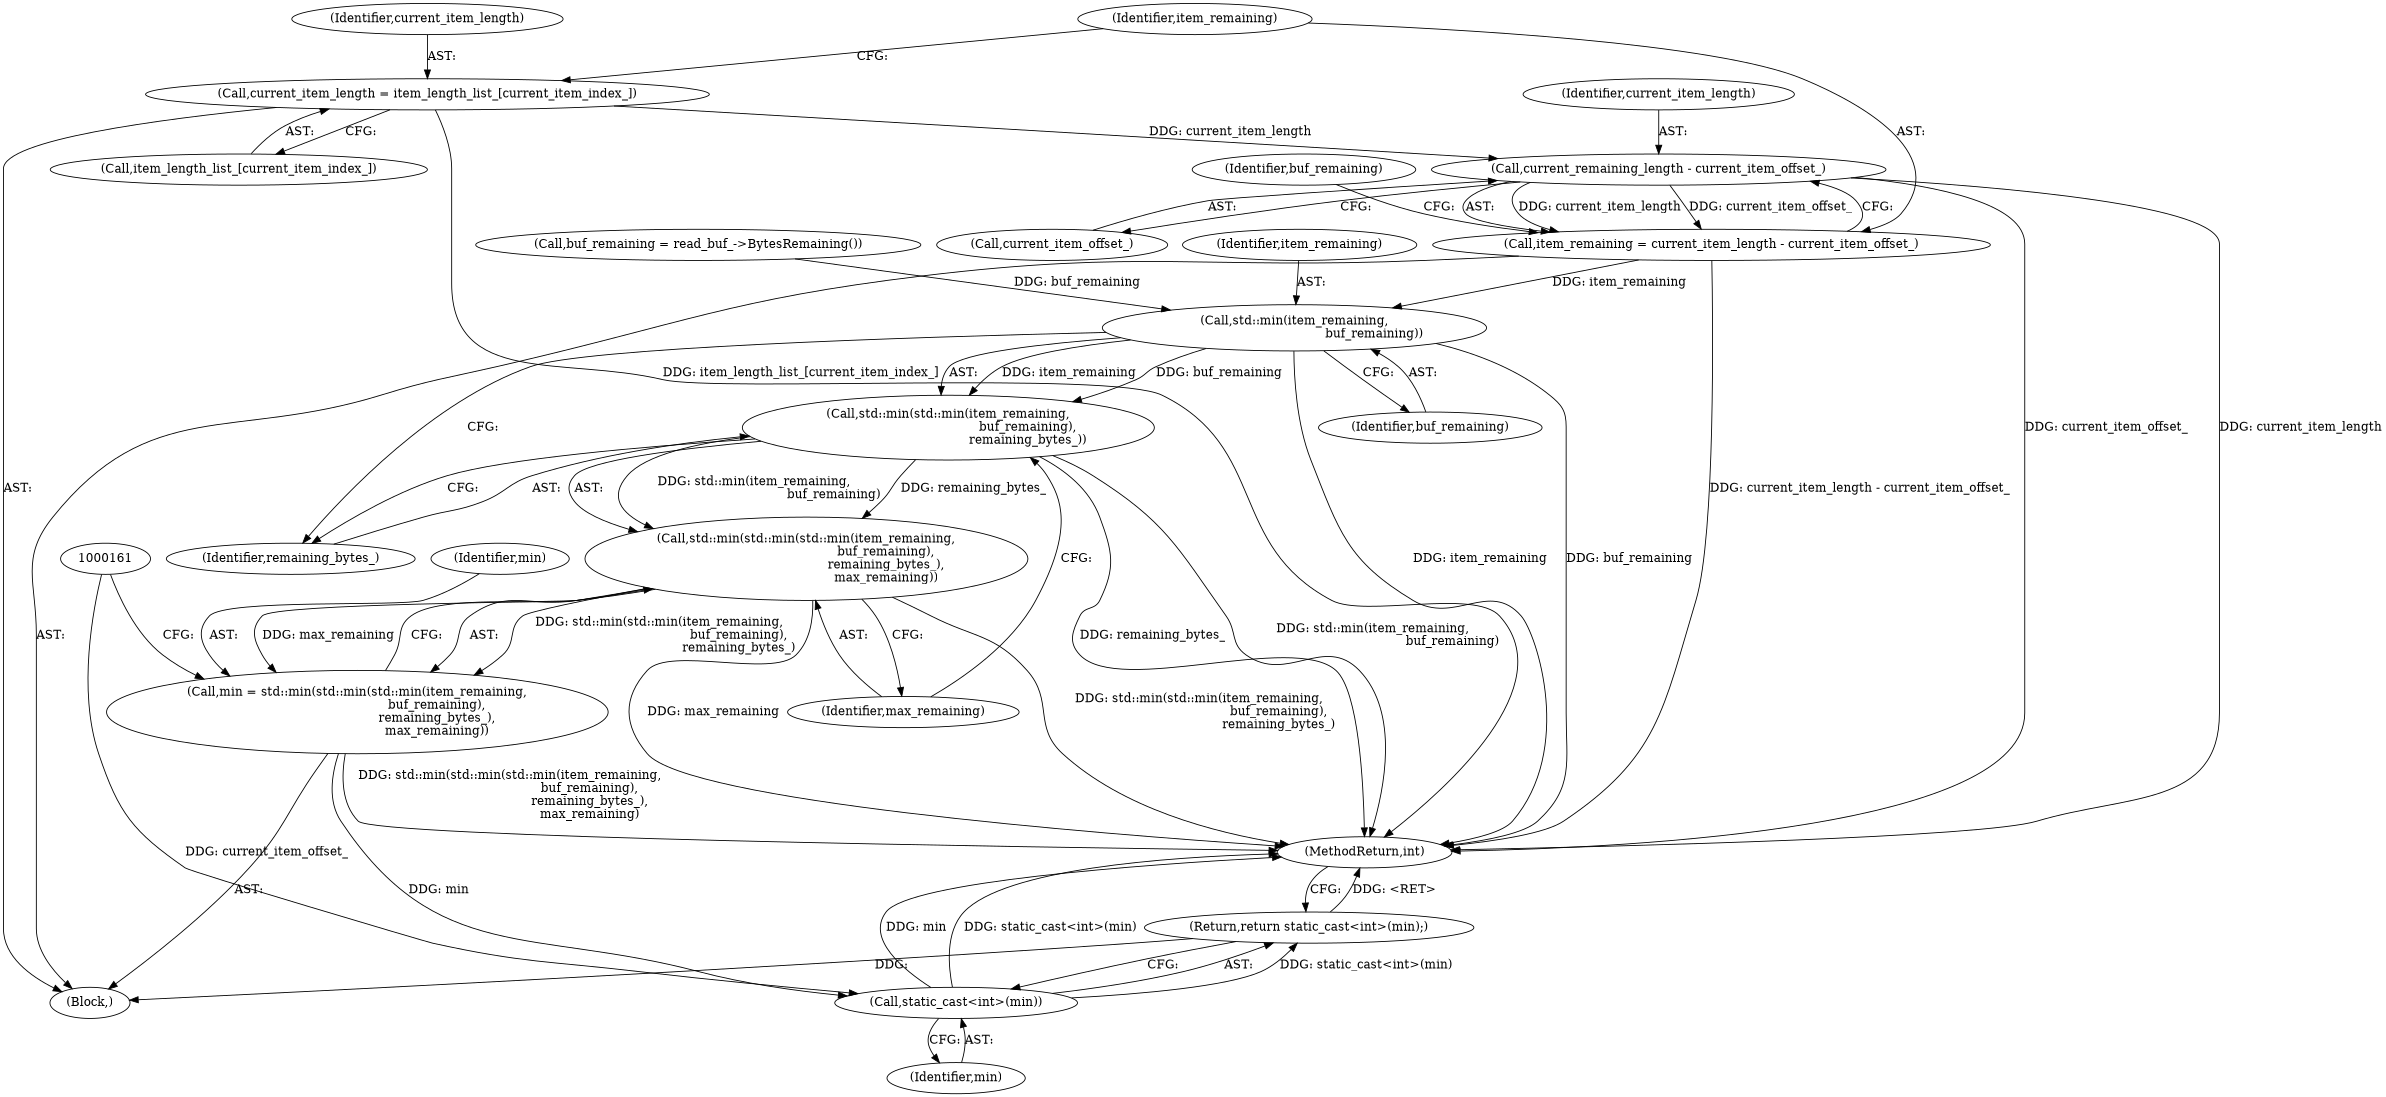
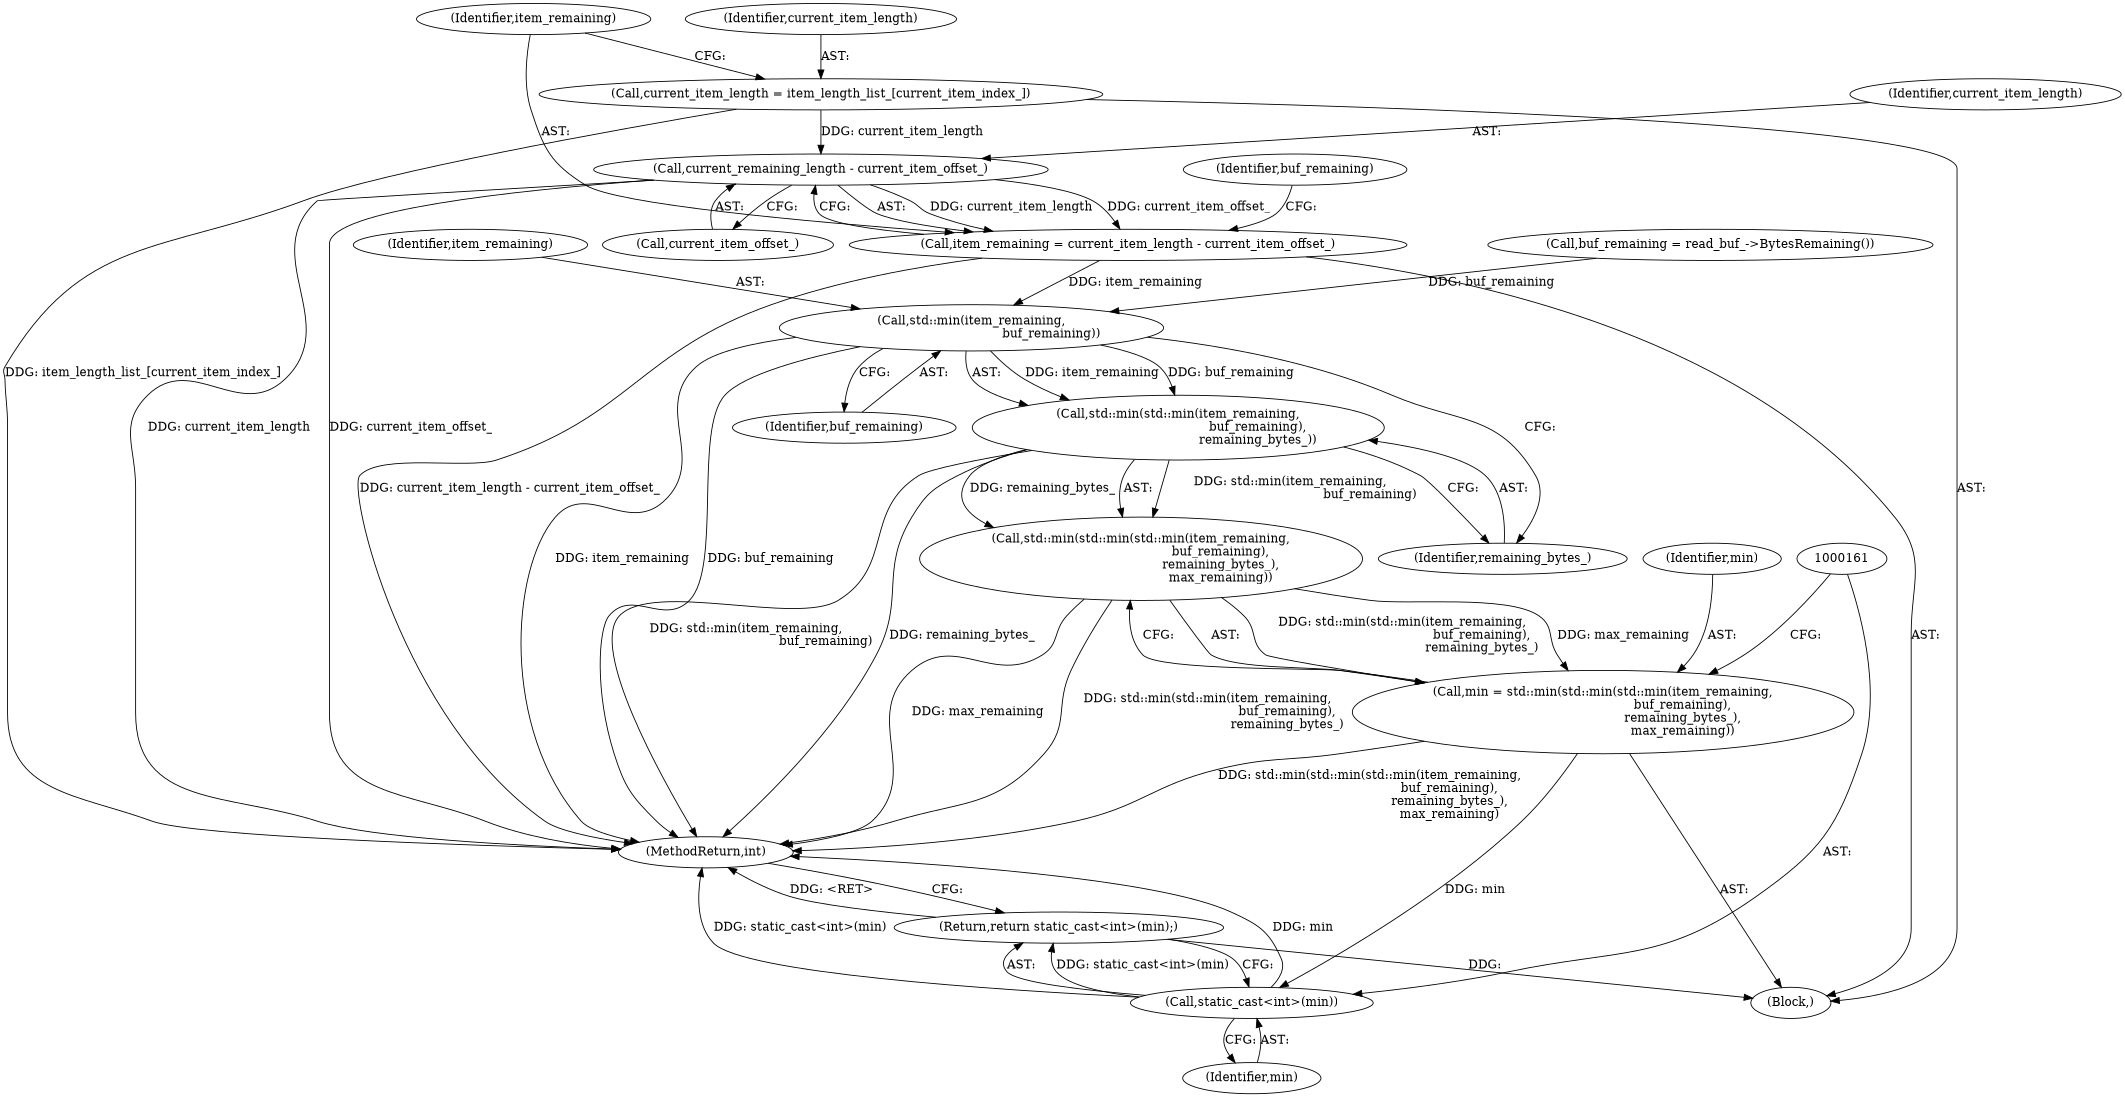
(239, 170) -> none
(903, 712) -> none
(267, 852) -> (1839, 852)
